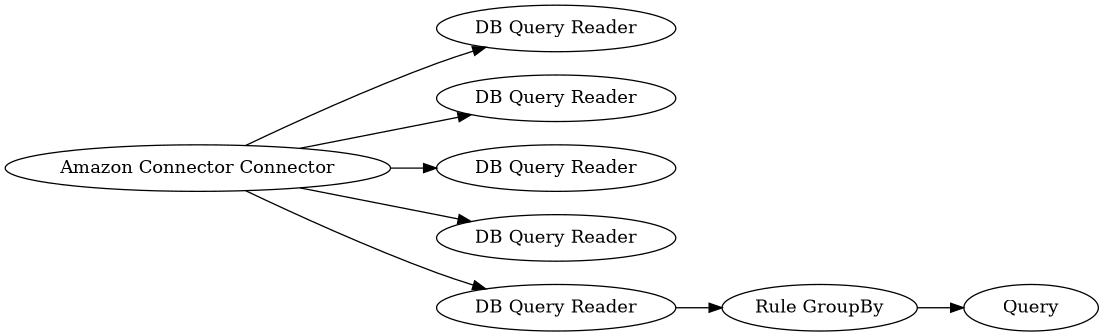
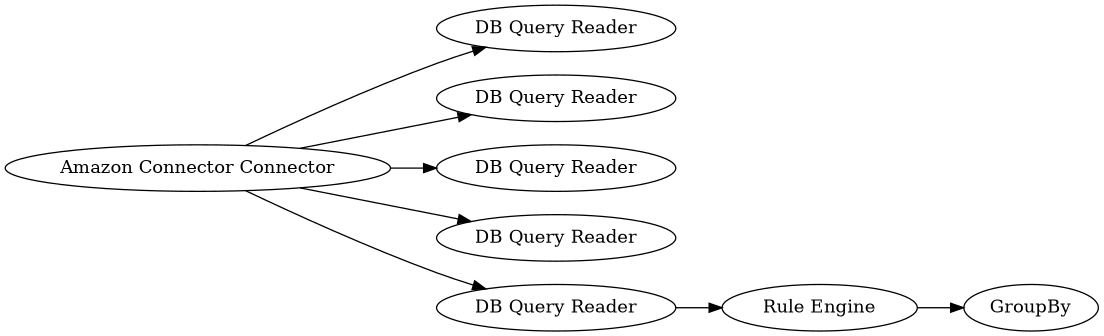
(820, 308) -> (820, 308)
(1031, 308) -> (1031, 308)
